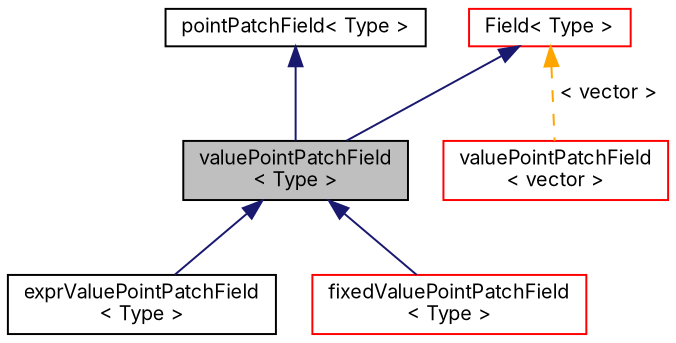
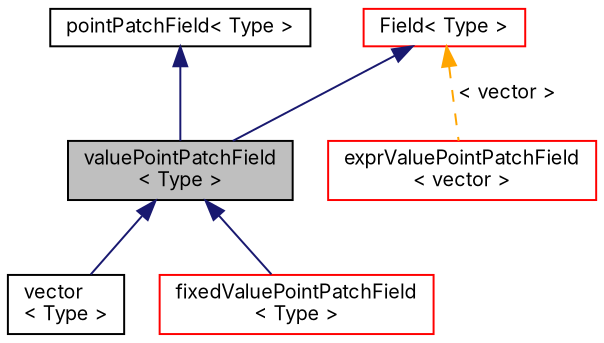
(556, 170) -> (462, 170)
(142, 304) -> (66, 304)
